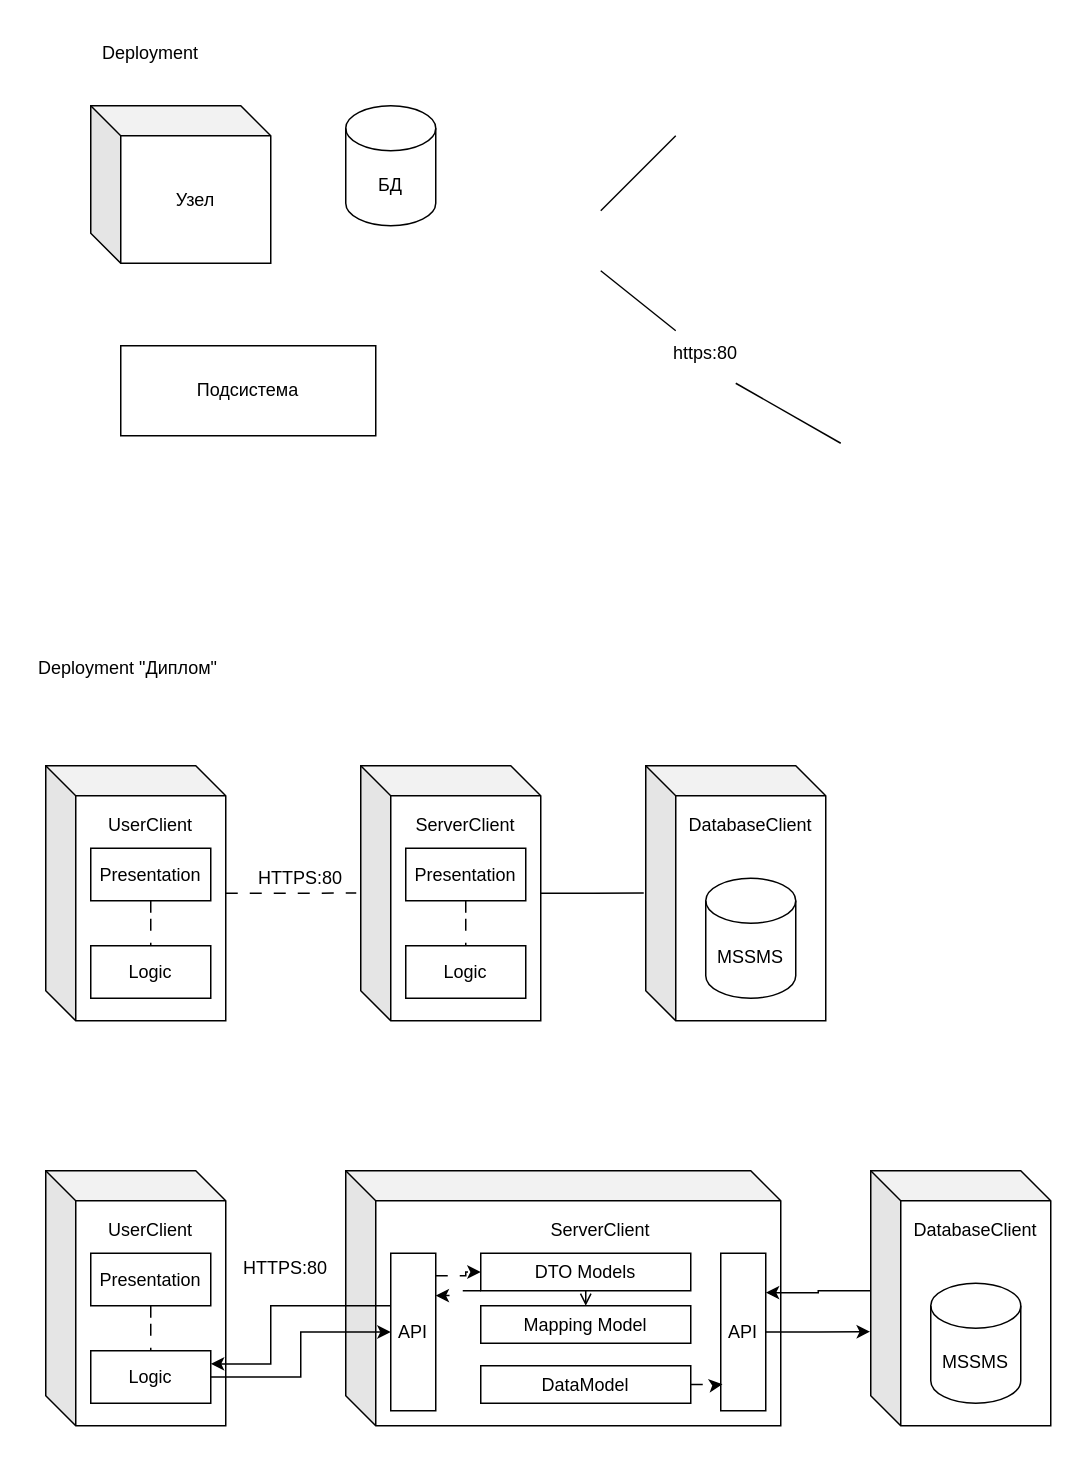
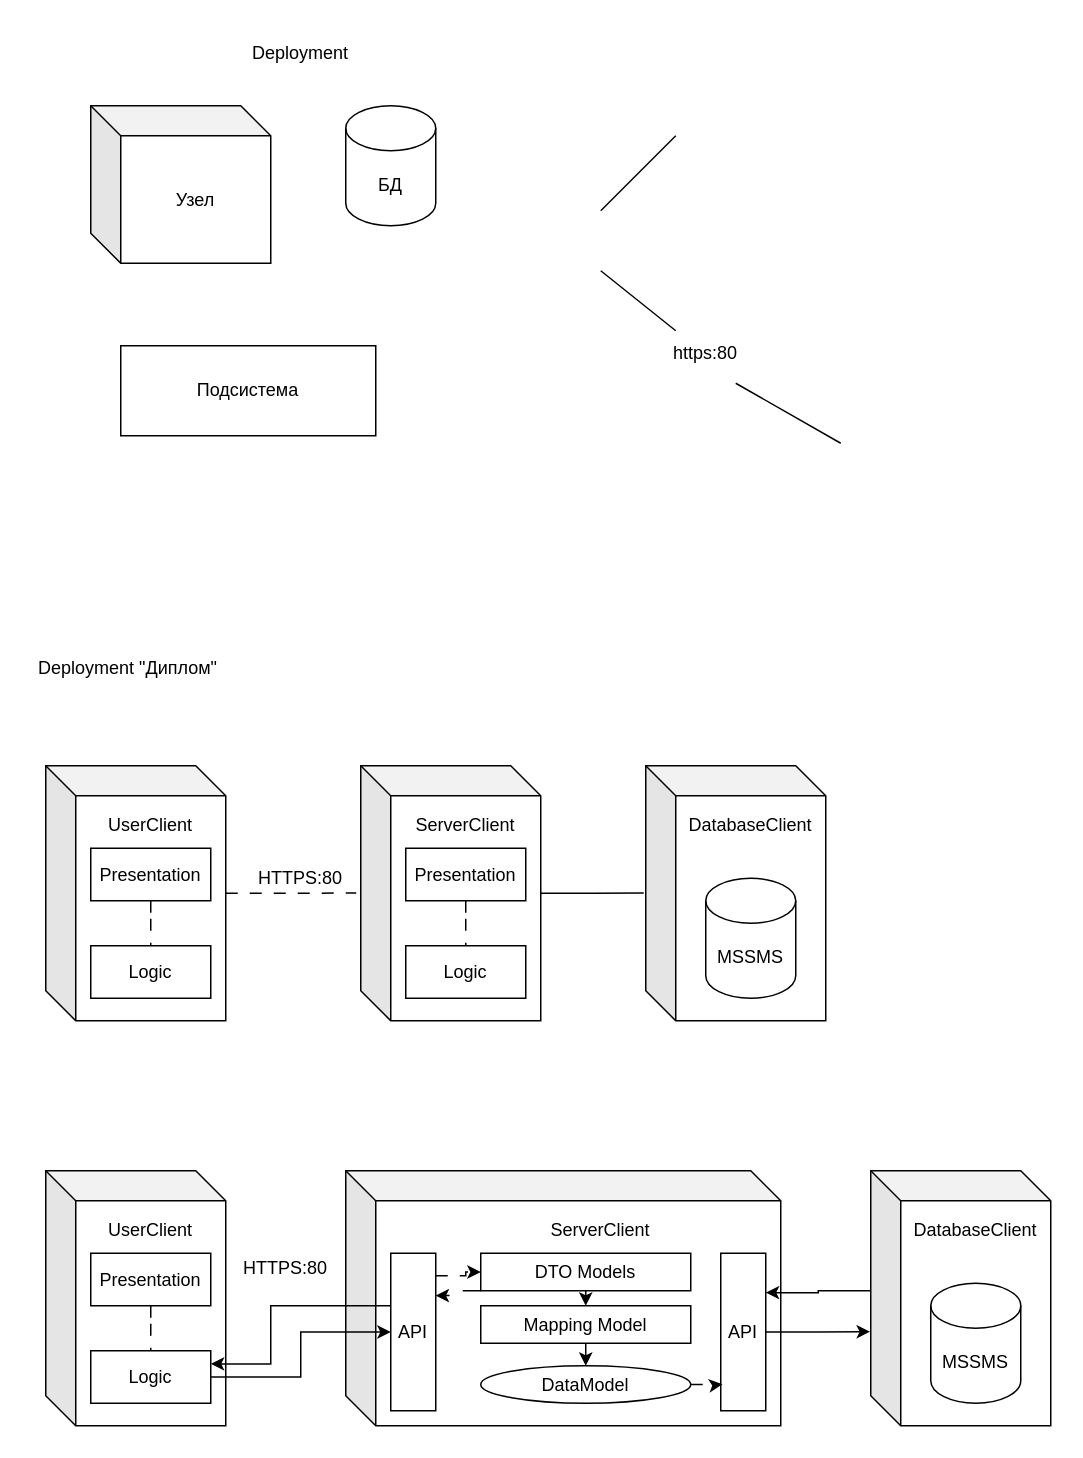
(151, 53) -> (301, 53)
(586, 1296) -> (586, 1294)
none -> (586, 1350)
(586, 1385) -> (586, 1385)
